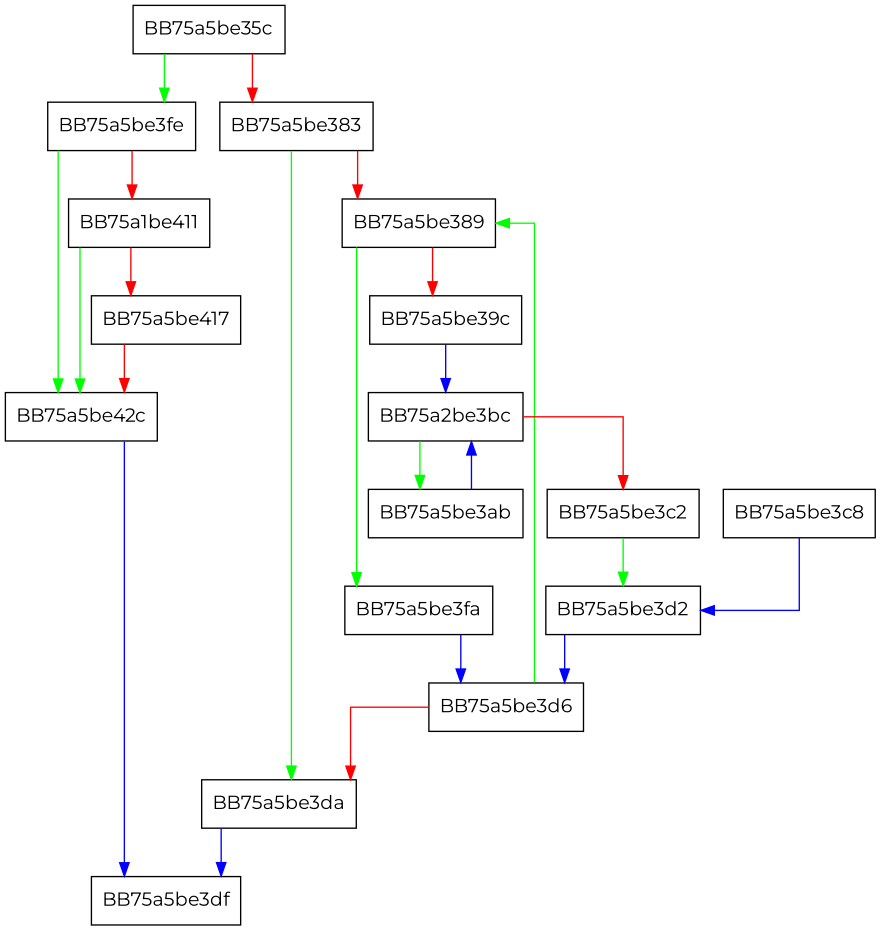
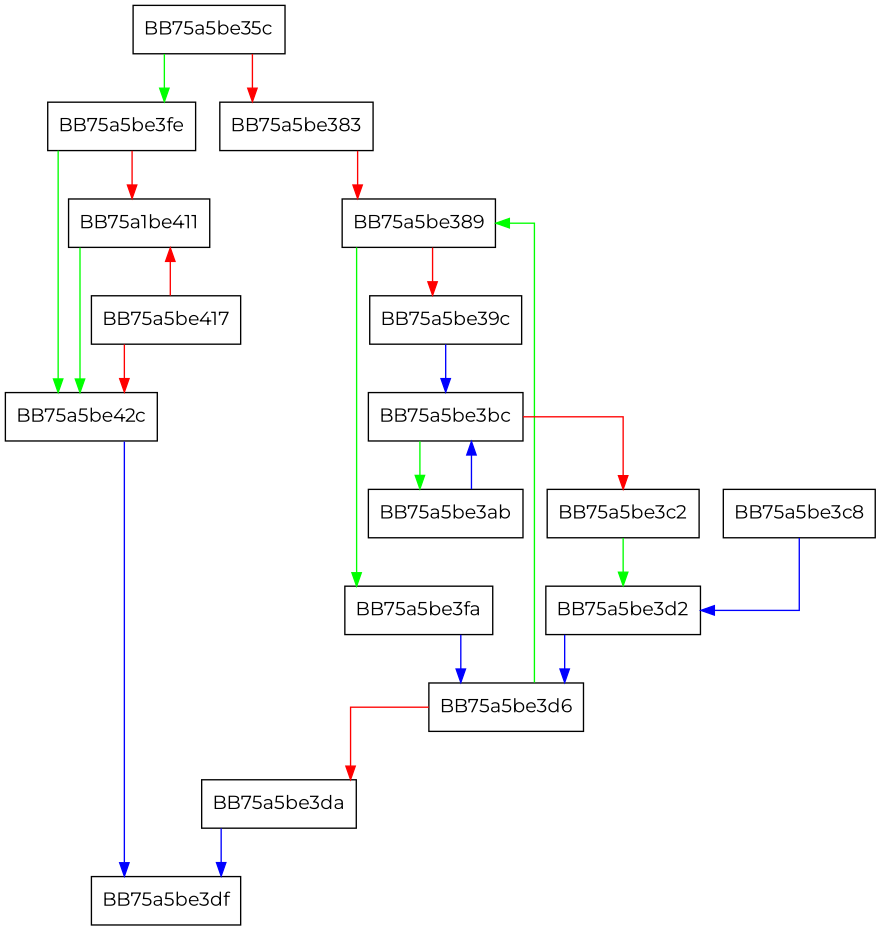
(131, 265) -> (170, 278)
(446, 417) -> (446, 417)
(291, 458) -> none
